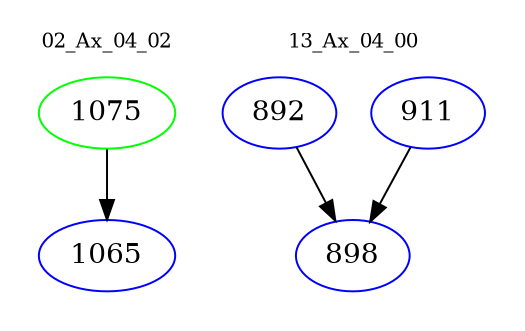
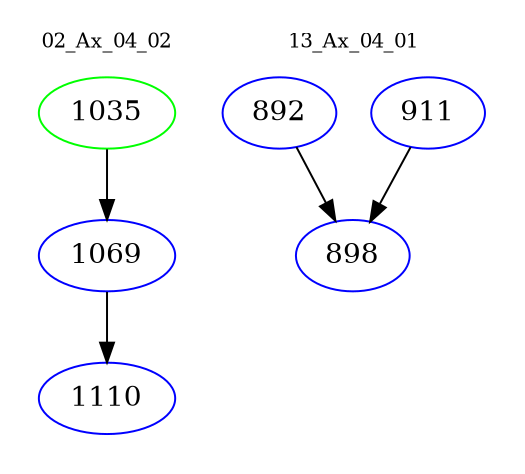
(354, 43) -> (354, 43)
(107, 113) -> (107, 113)
(107, 256) -> (107, 256)
none -> (107, 398)
